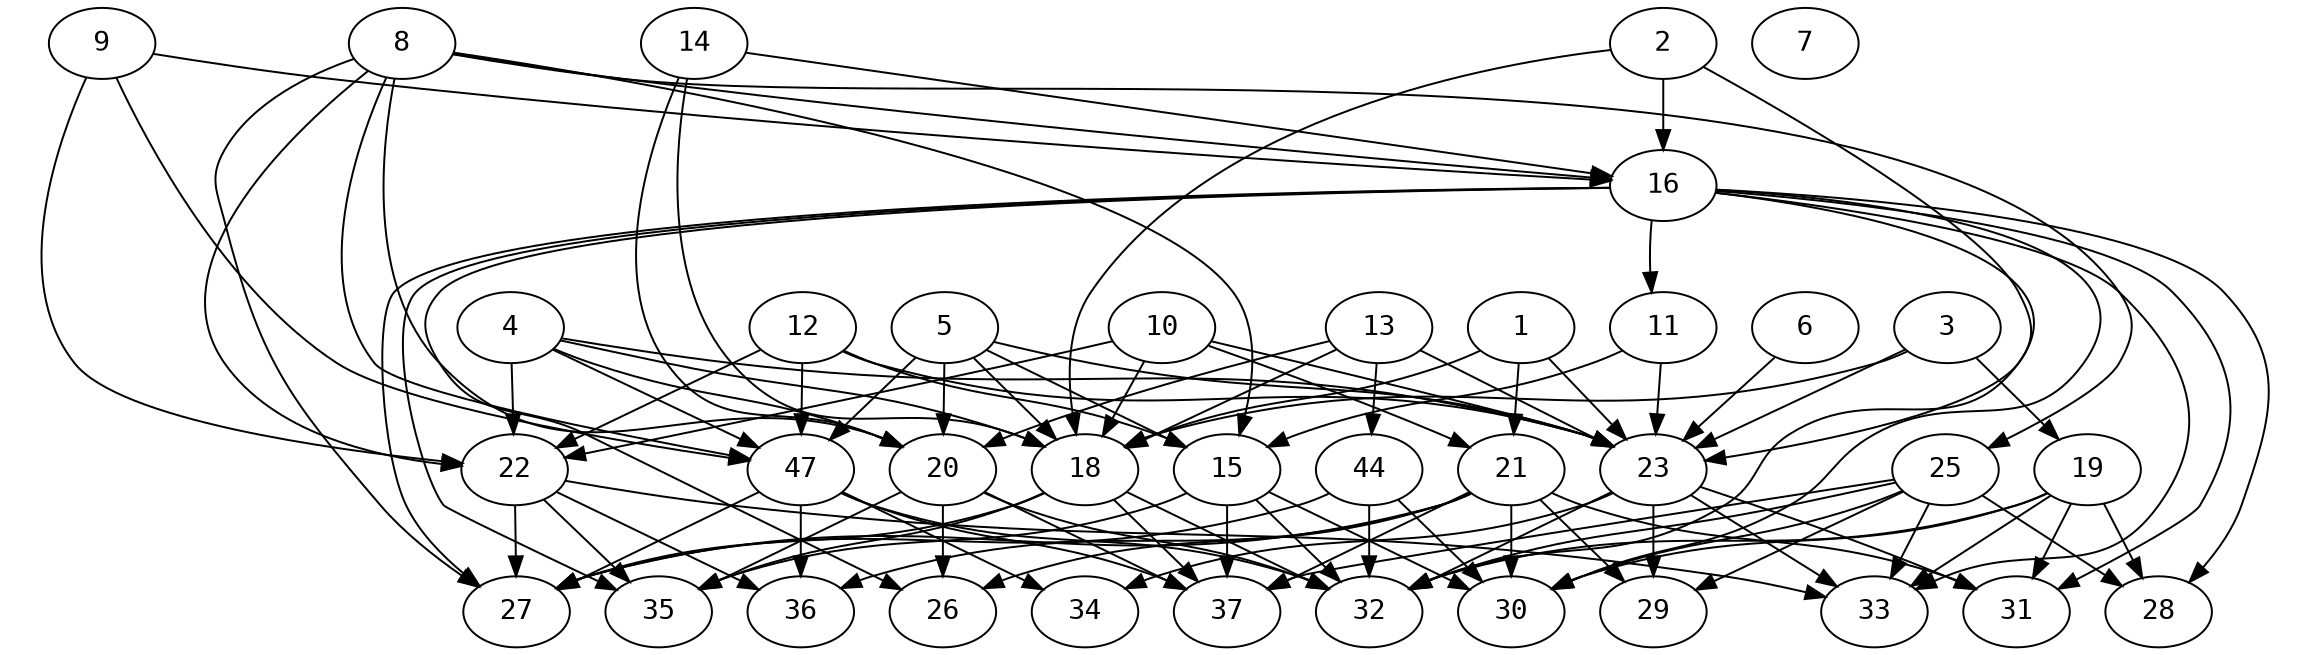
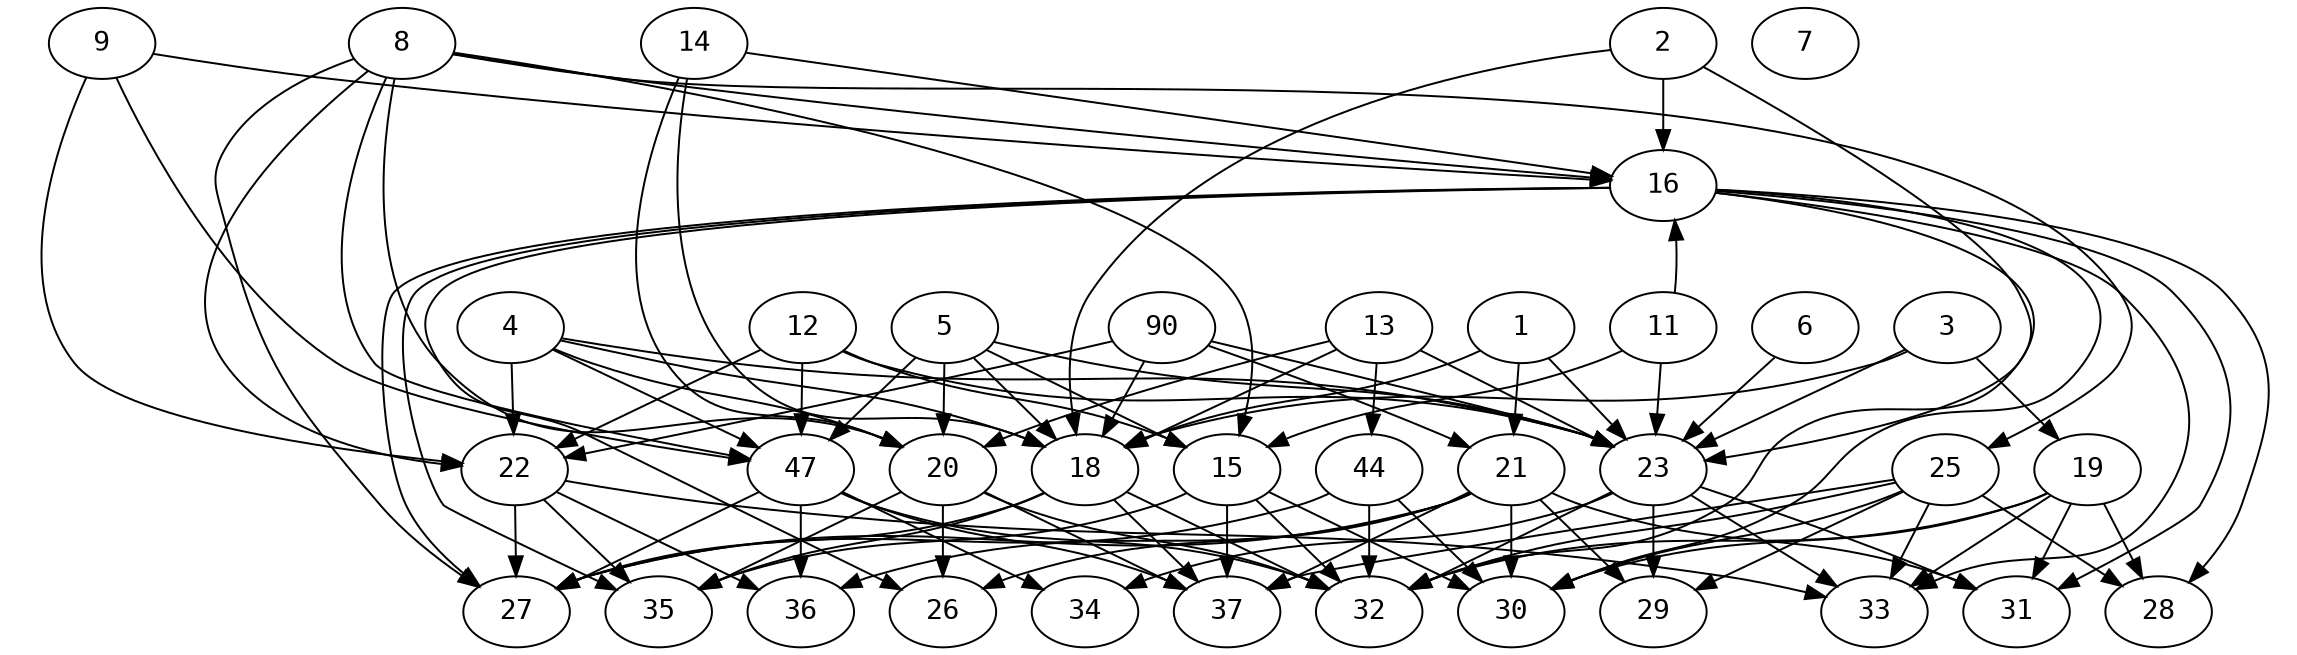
(1650, 246) -> (1676, 266)
(1162, 328) -> (1162, 328)
